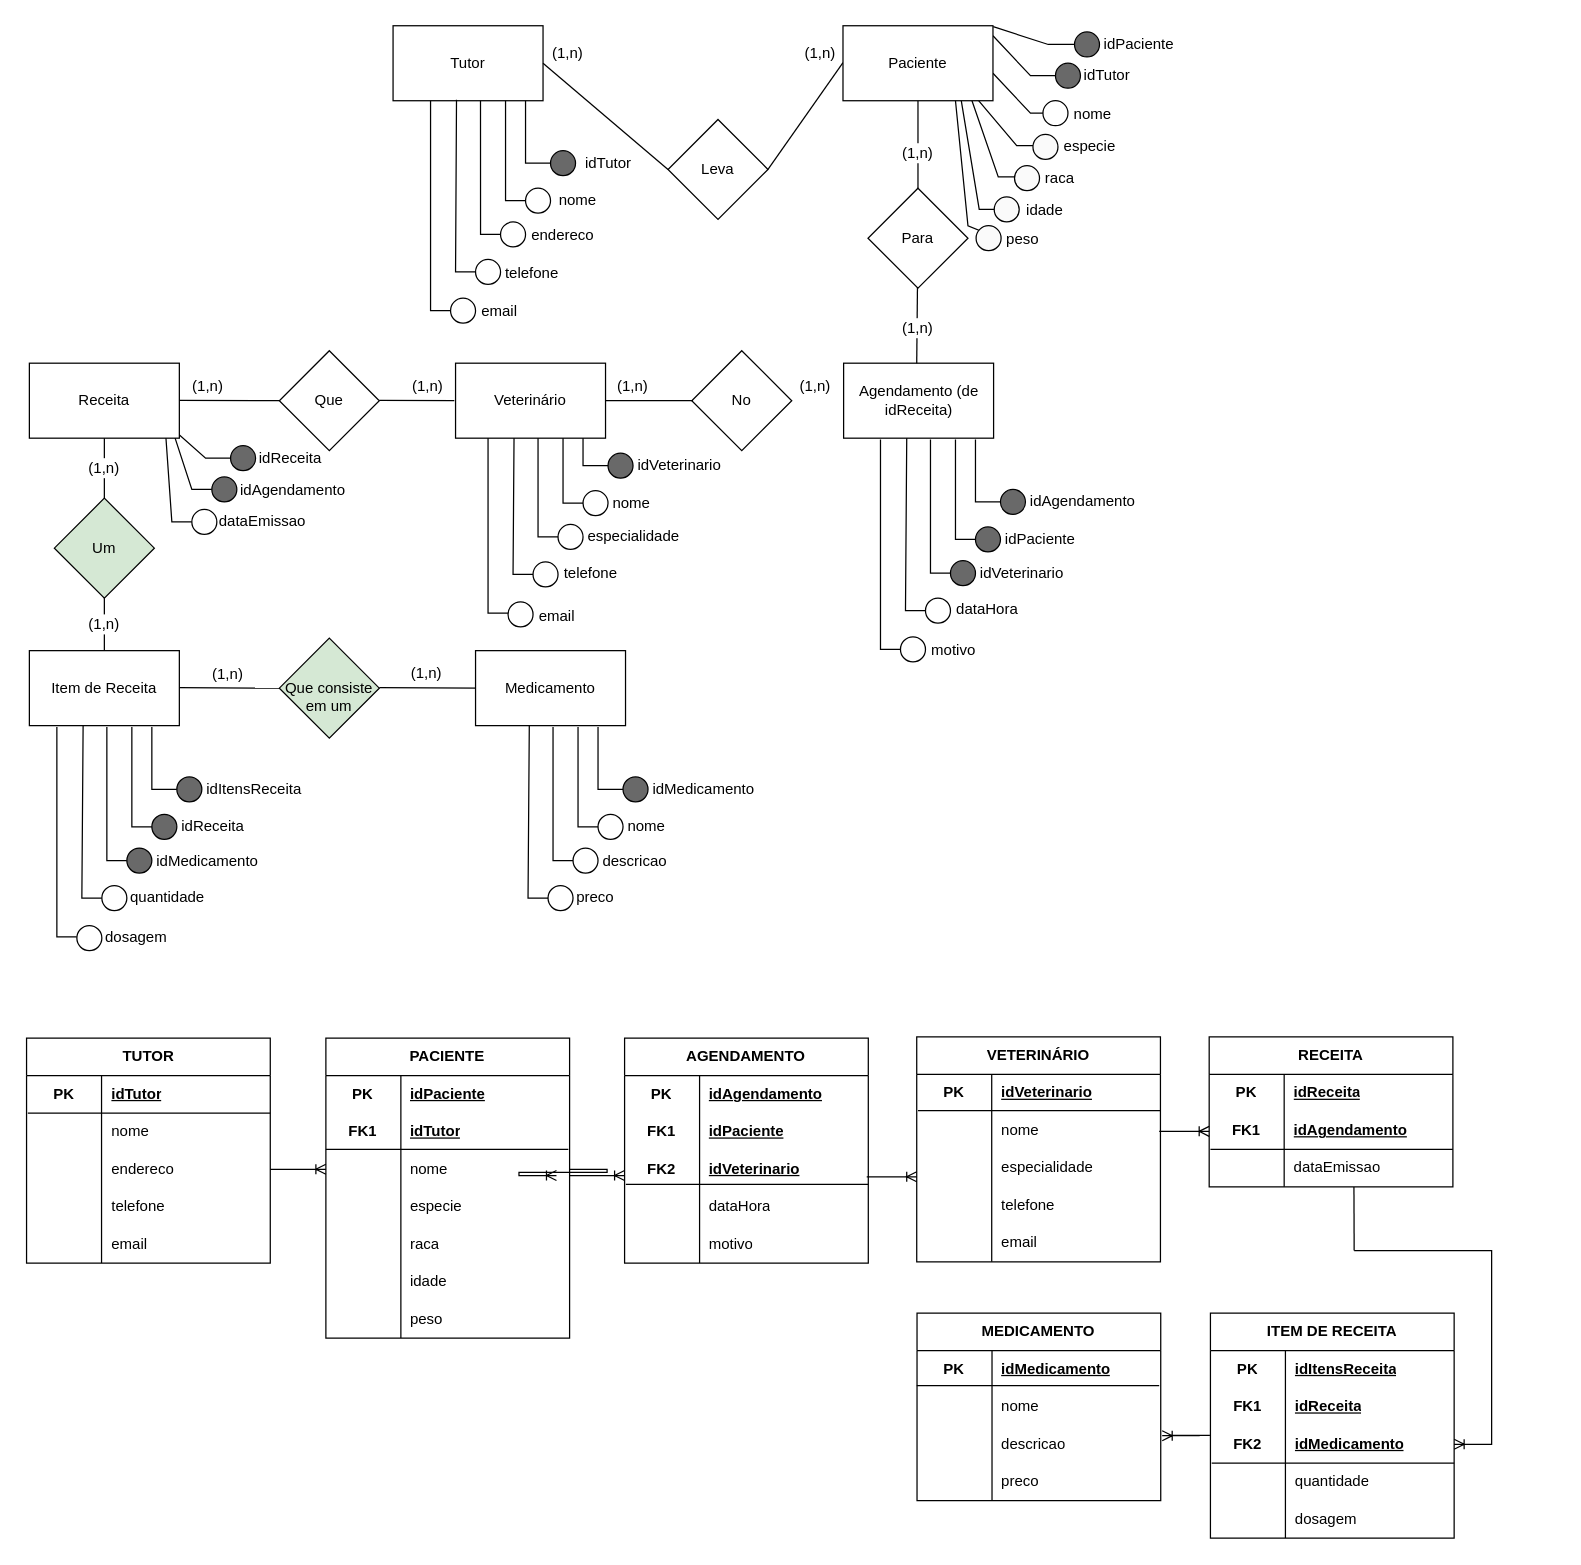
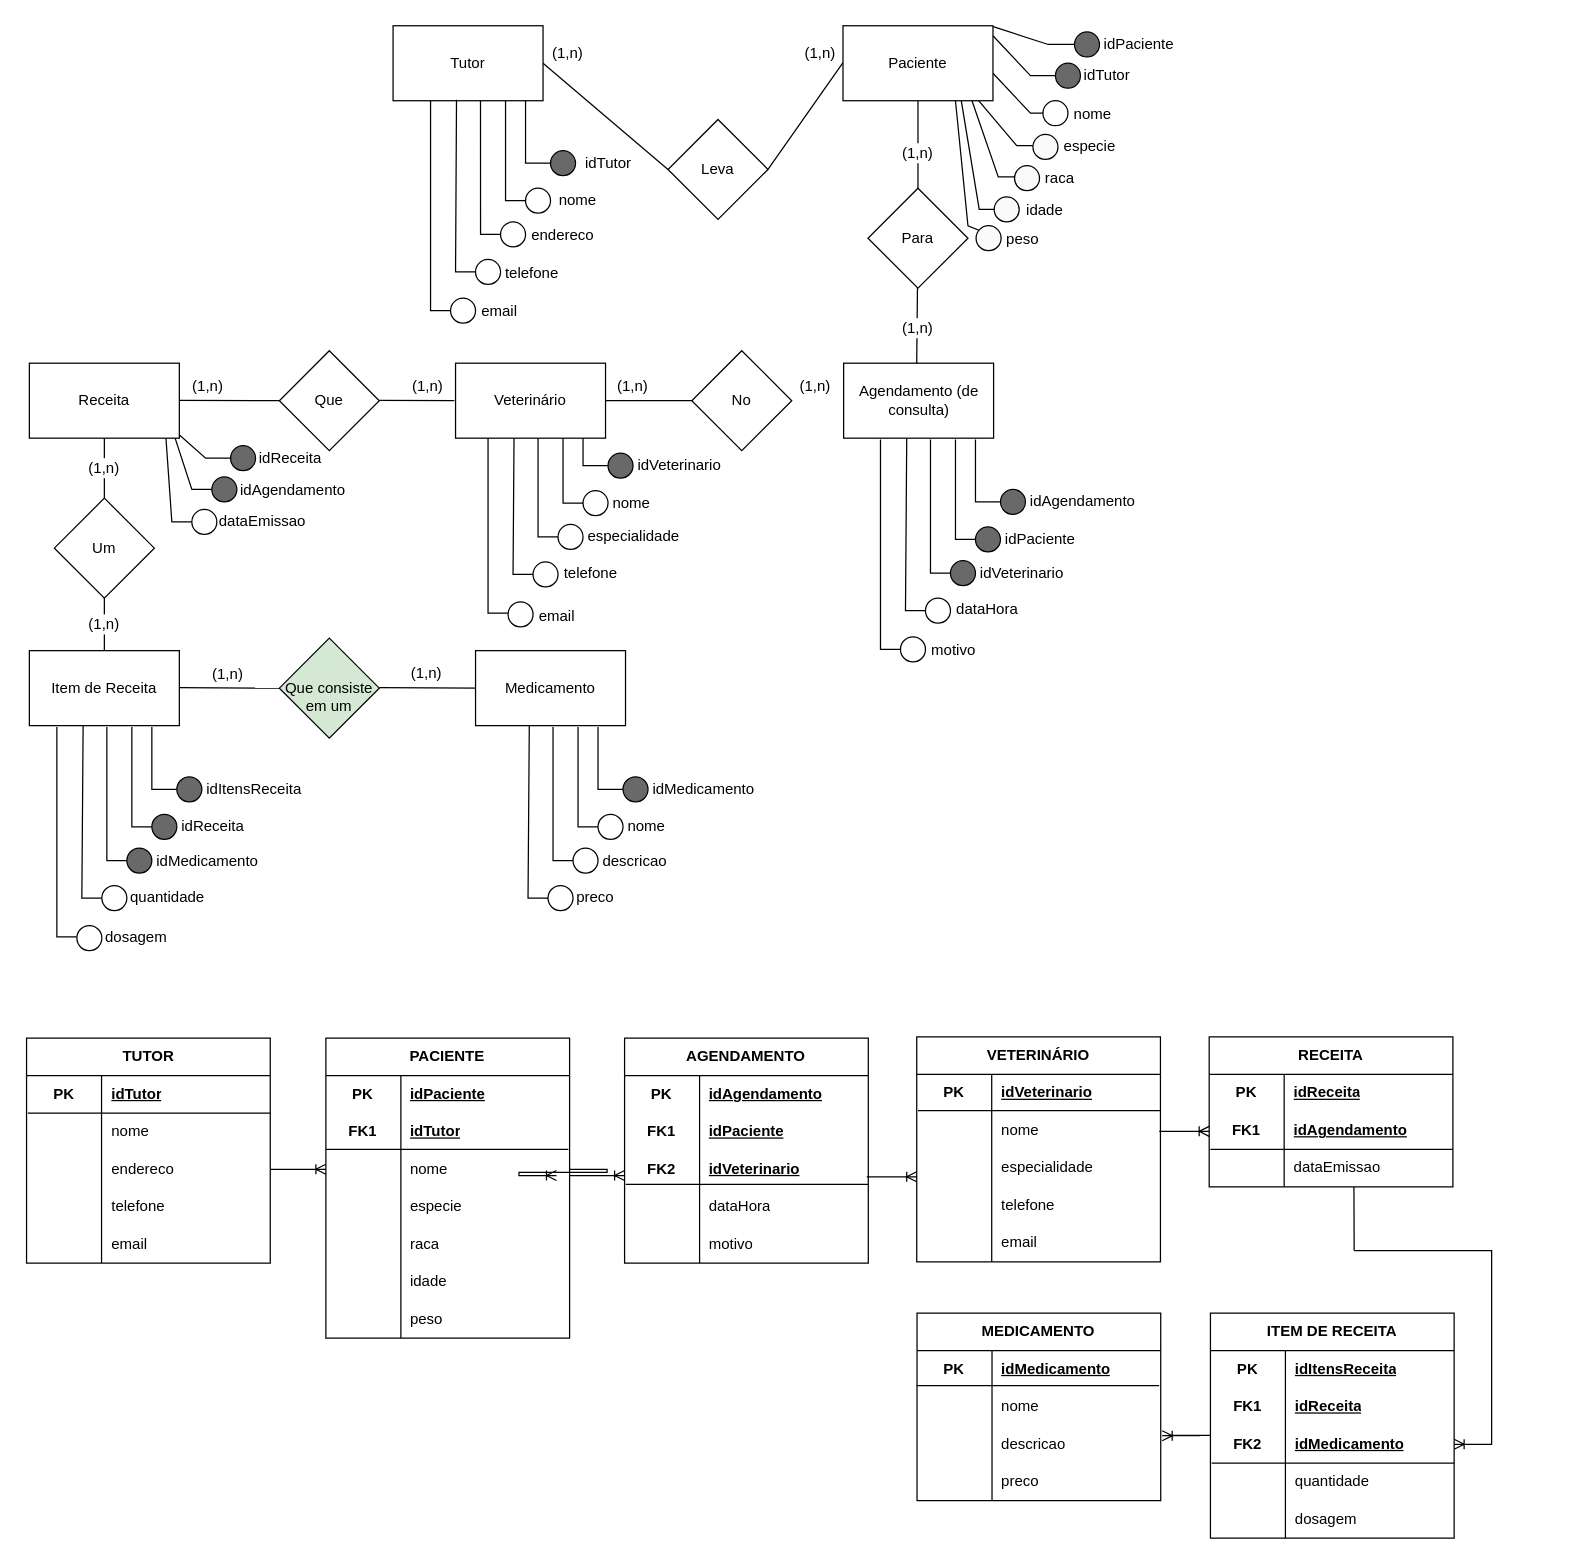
(919, 401) -> (919, 401)
(104, 548) -> (104, 548)
